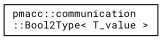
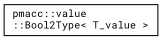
(81, 20) -> (81, 20)
